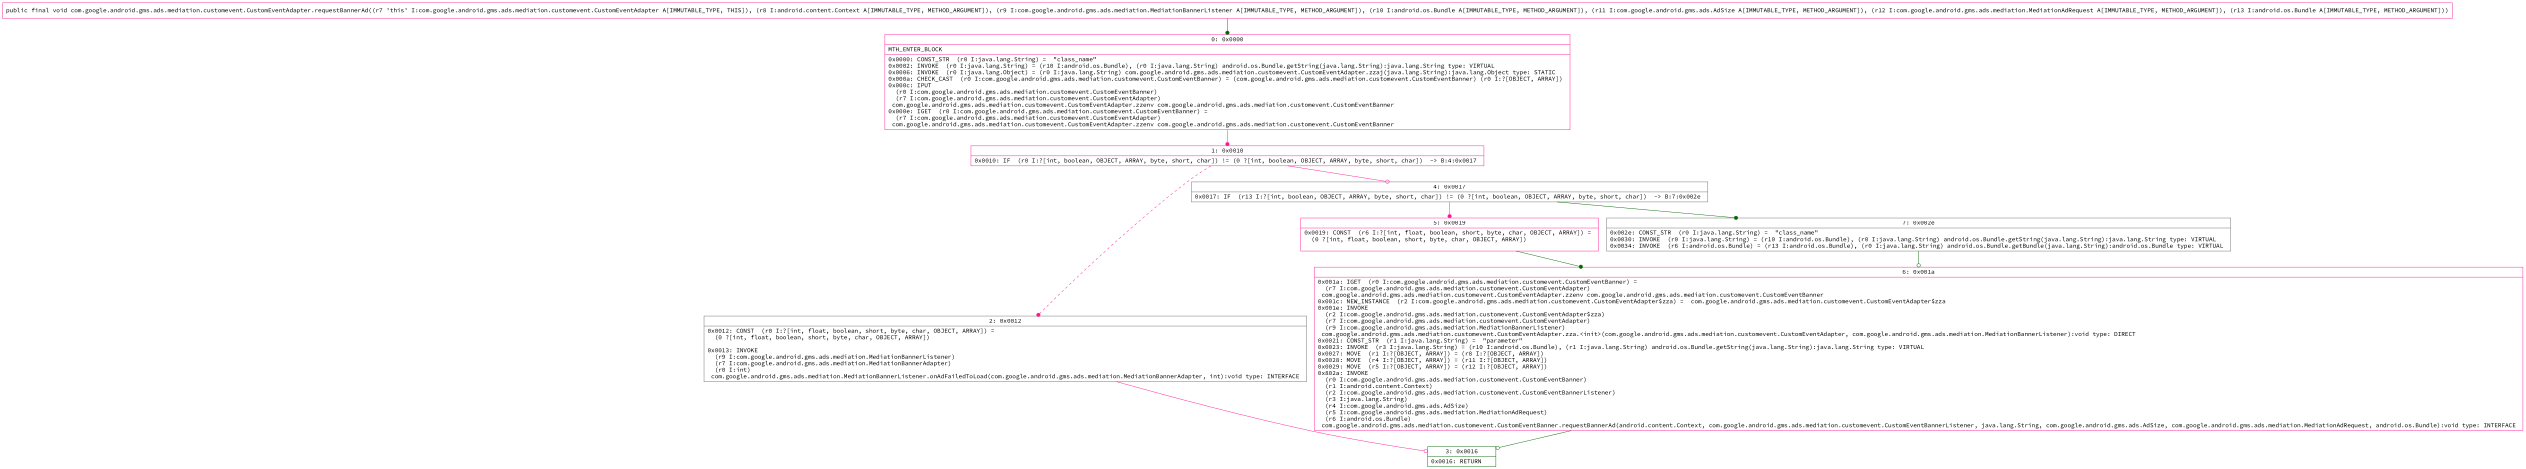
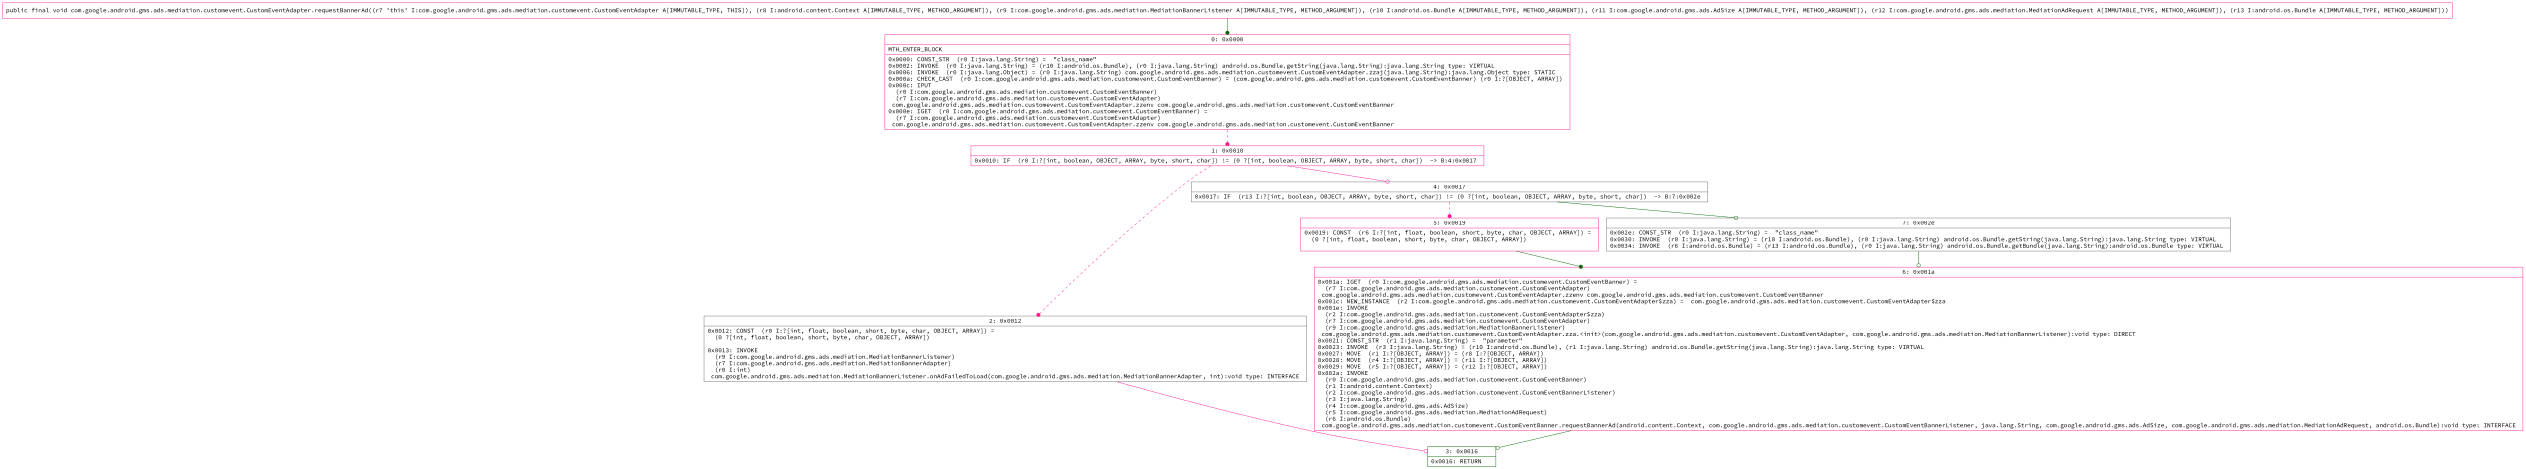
(1227, 136) -> (1227, 136)
(1450, 208) -> (1450, 208)
(1646, 210) -> (1646, 210)
